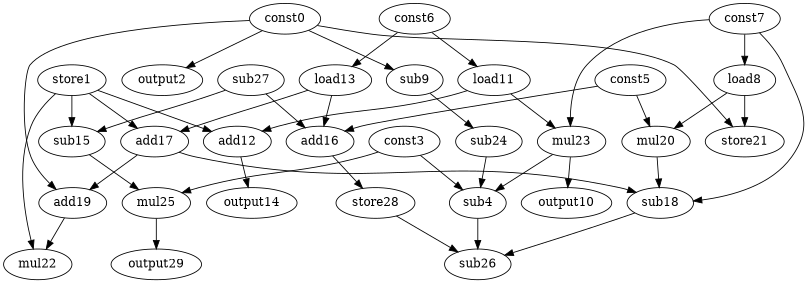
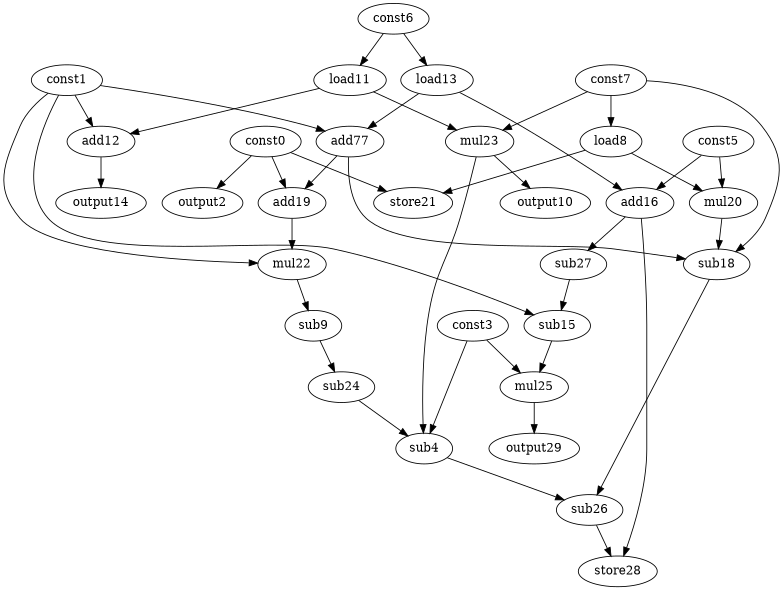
(347, 48) -> (301, 291)
(72, 80) -> (67, 80)
(282, 108) -> (610, 231)
(155, 142) -> (350, 142)
(423, 232) -> (602, 537)
